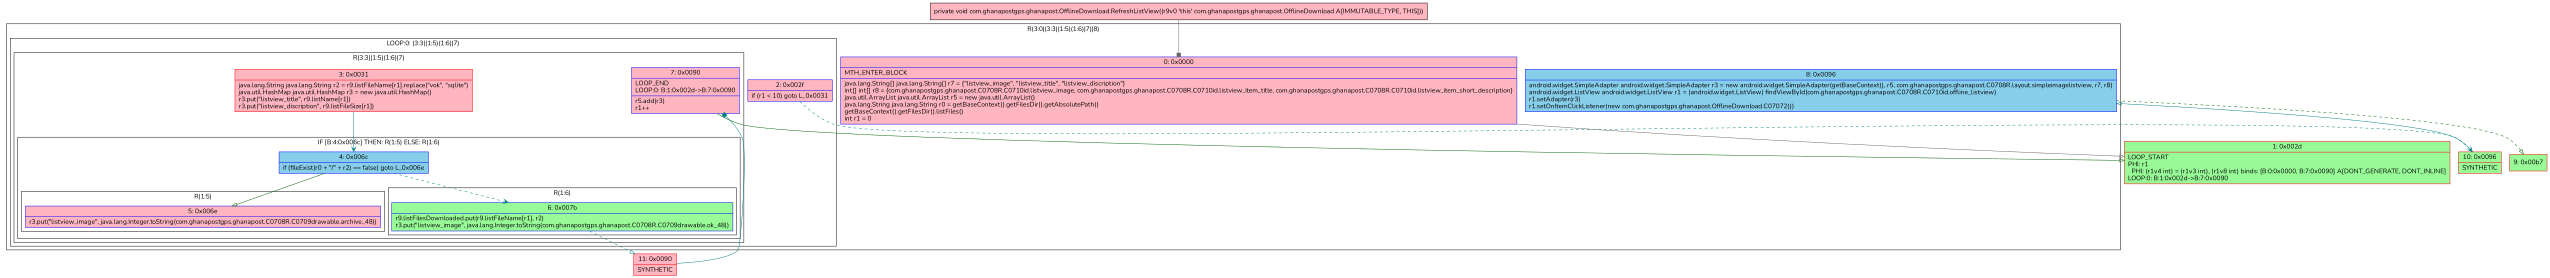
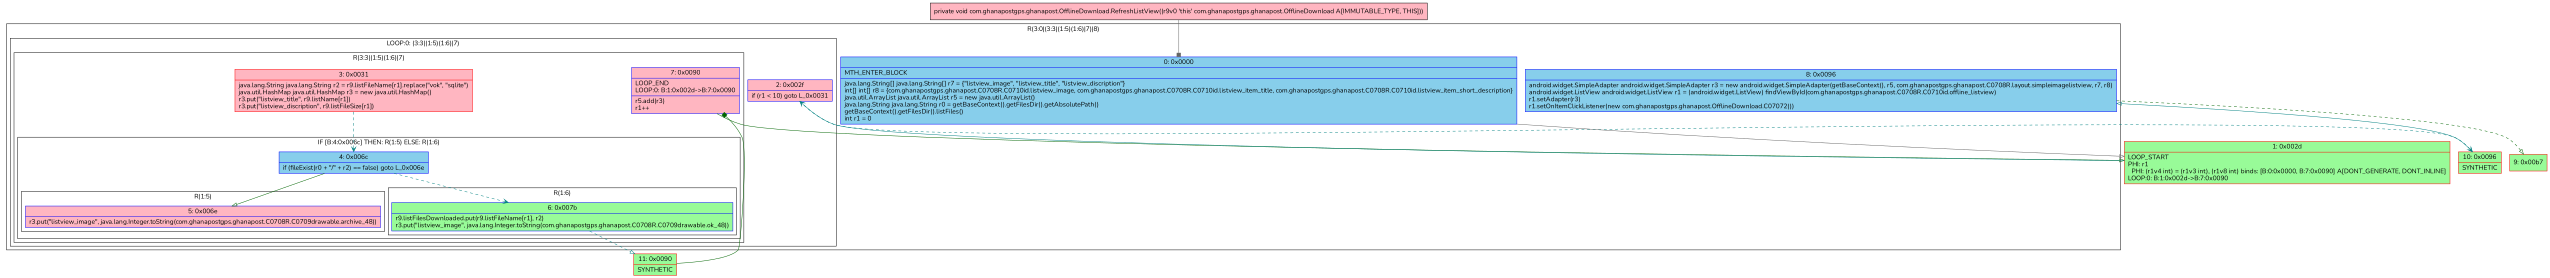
(1179, 91) -> (1179, 91)
(354, 129) -> (354, 129)
none -> (1460, 151)
(731, 254) -> (731, 254)
(655, 265) -> (655, 265)
